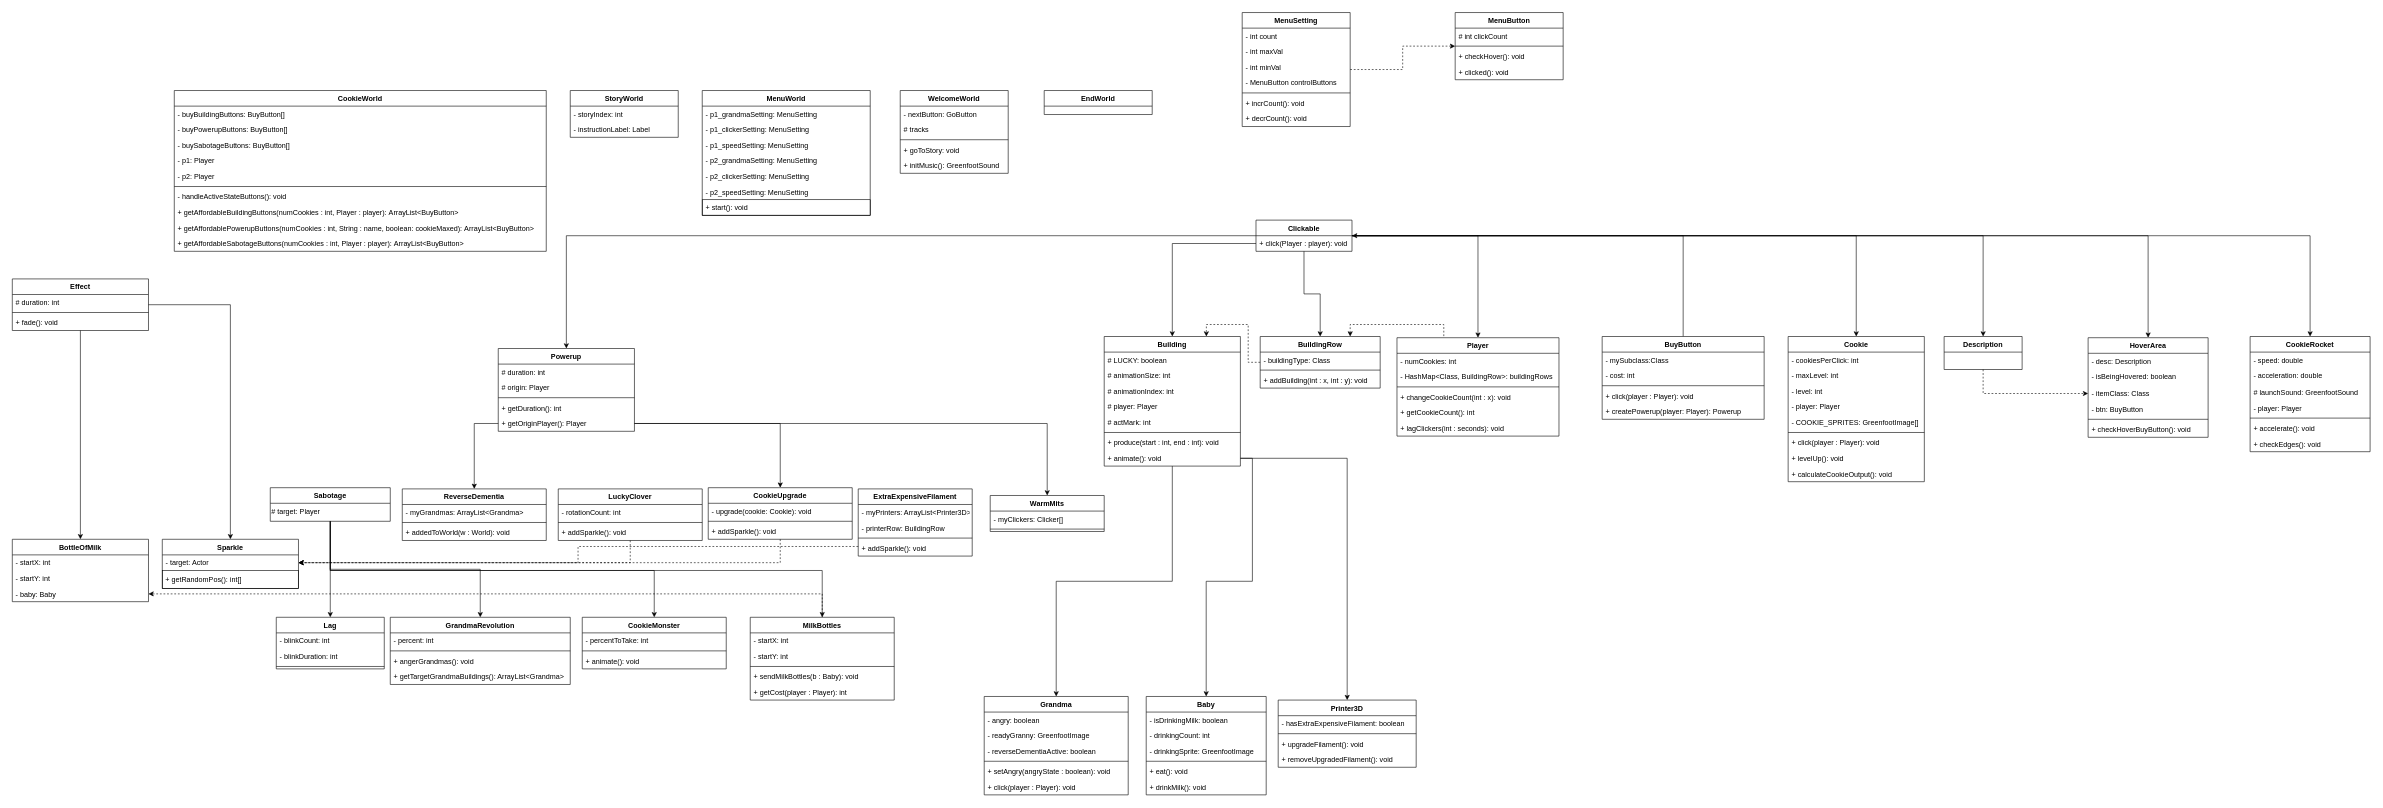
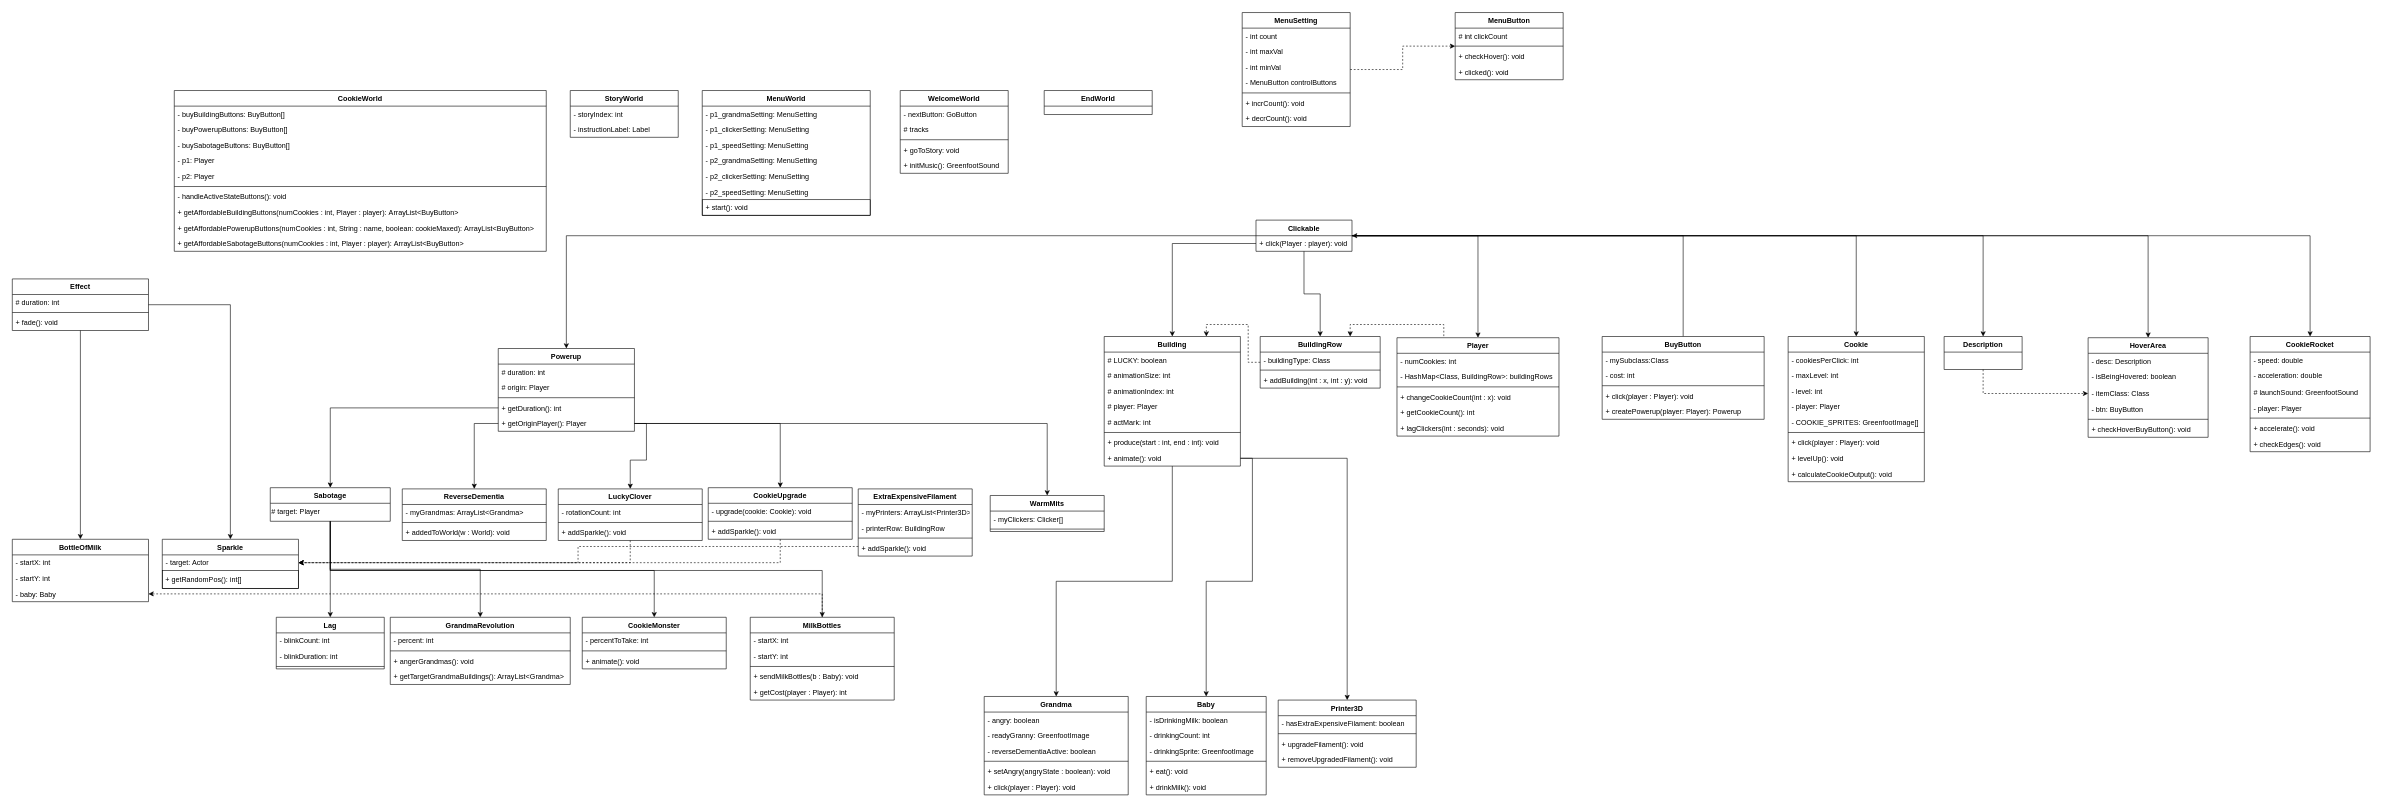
none -> (330, 408)
none -> (647, 444)
